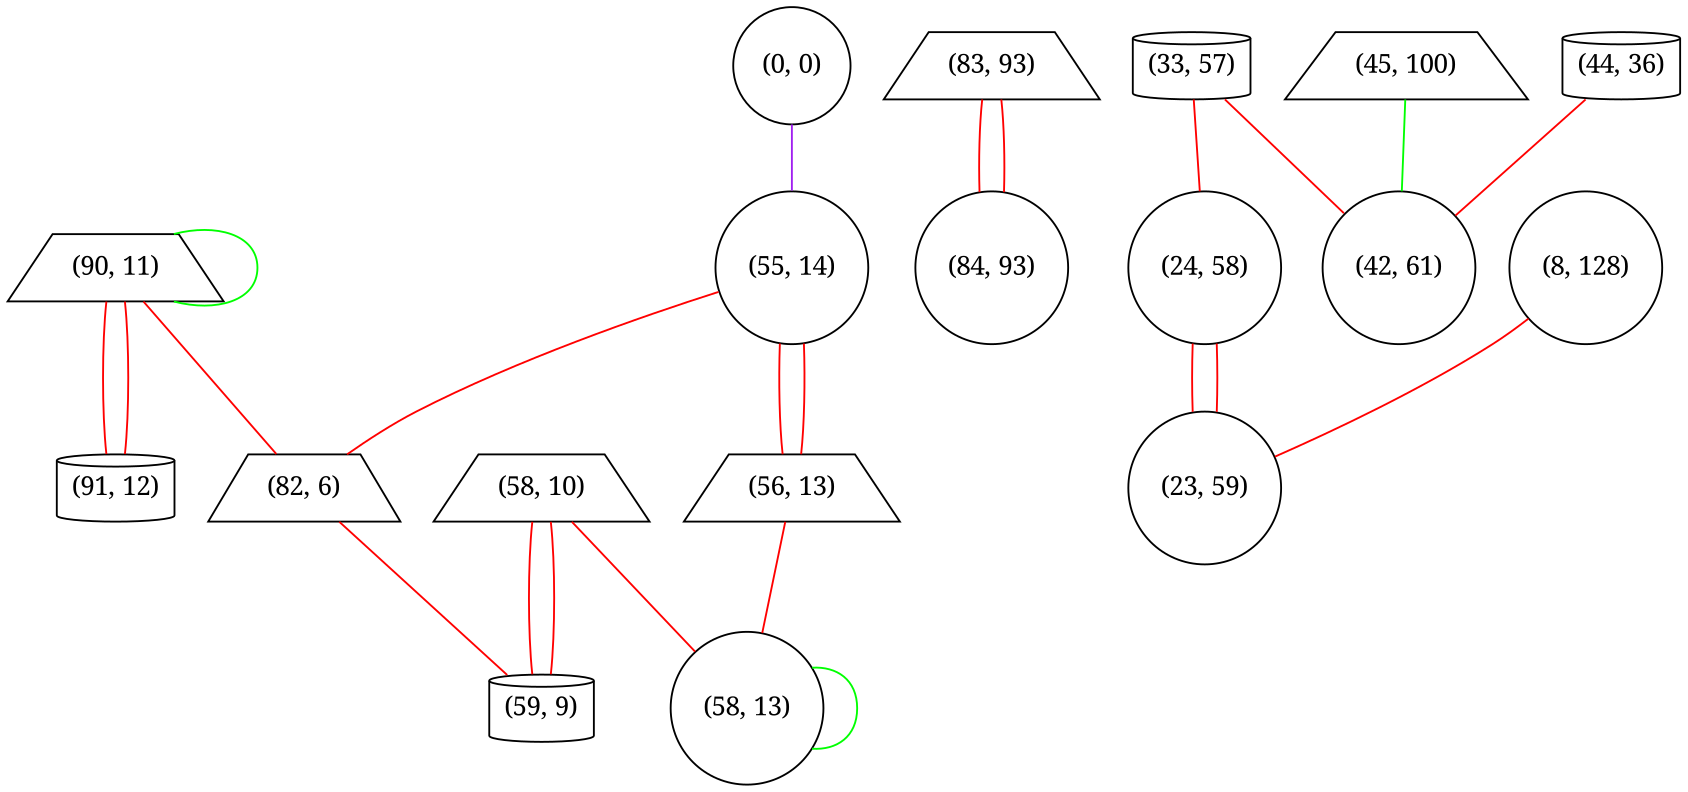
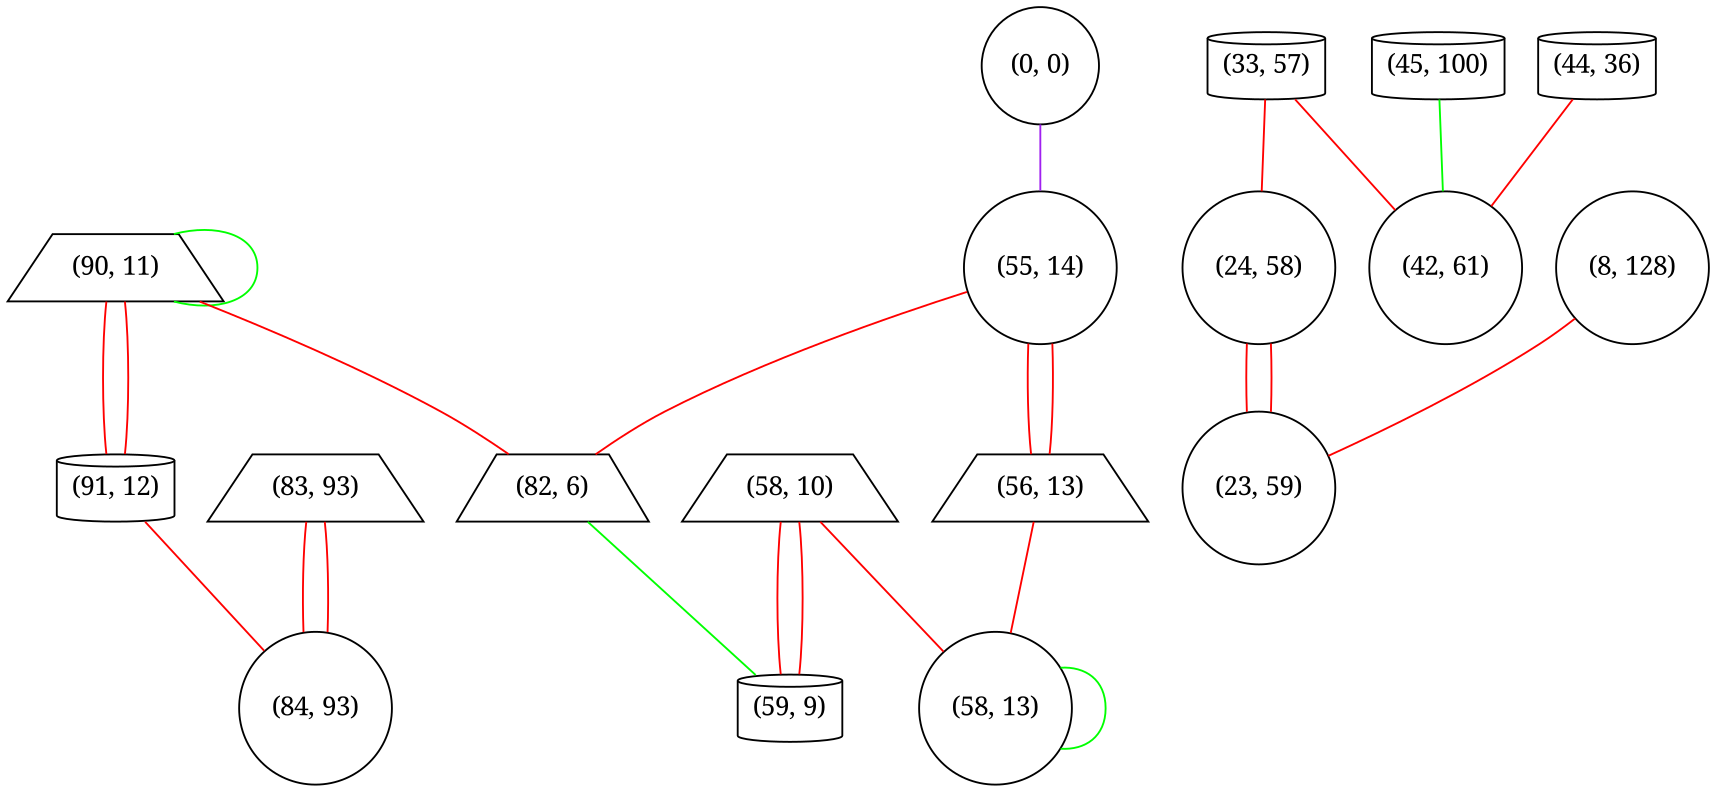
(1406, 66) -> (1438, 66)
none -> (205, 586)
(423, 598) -> (672, 598)
